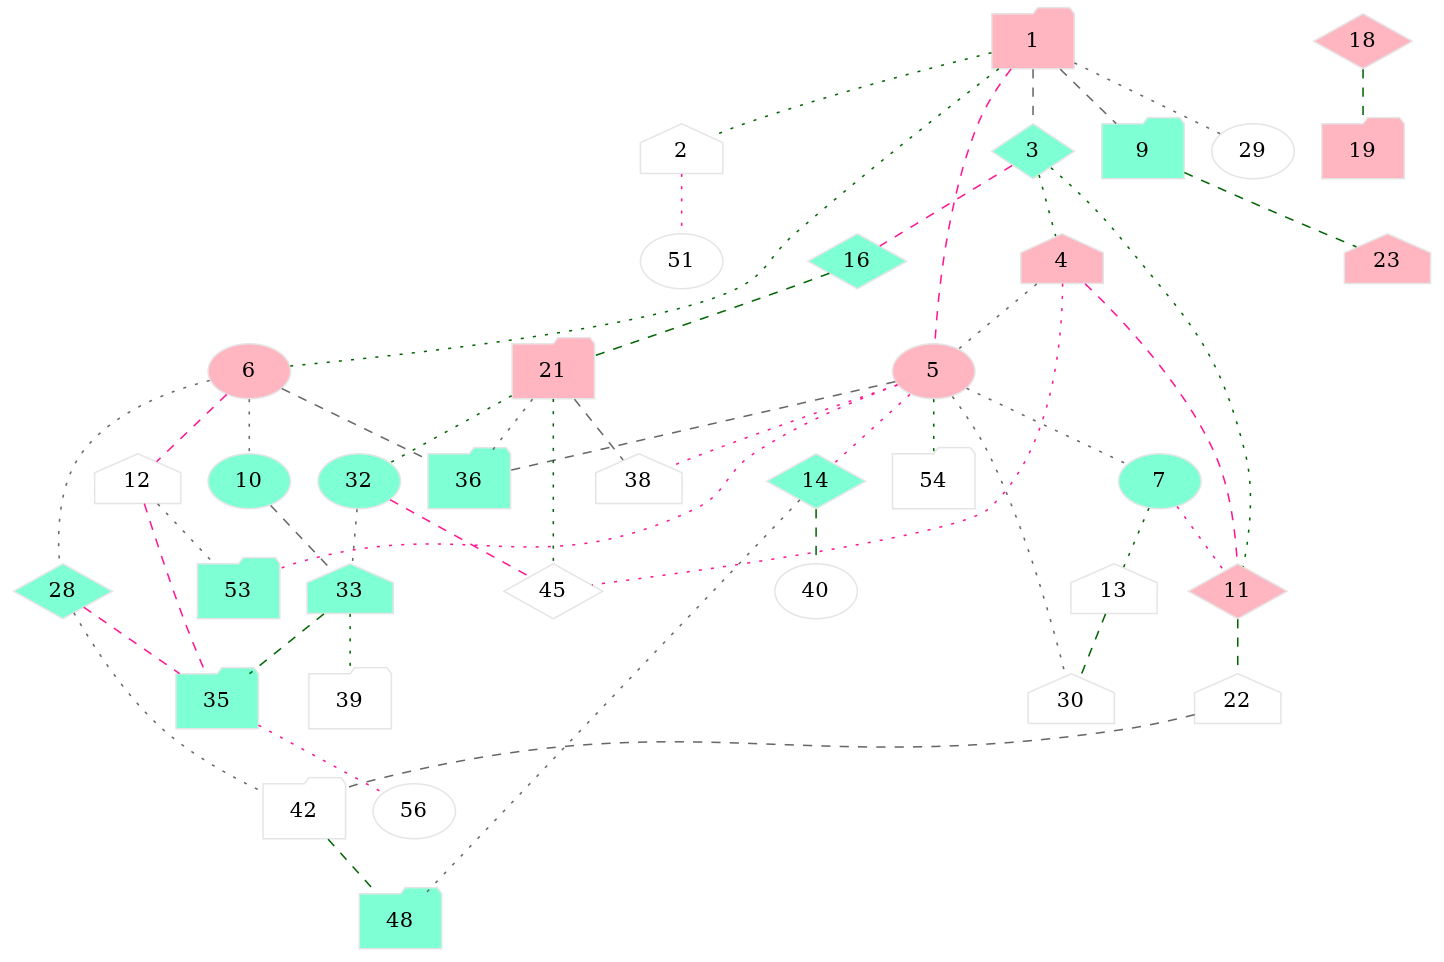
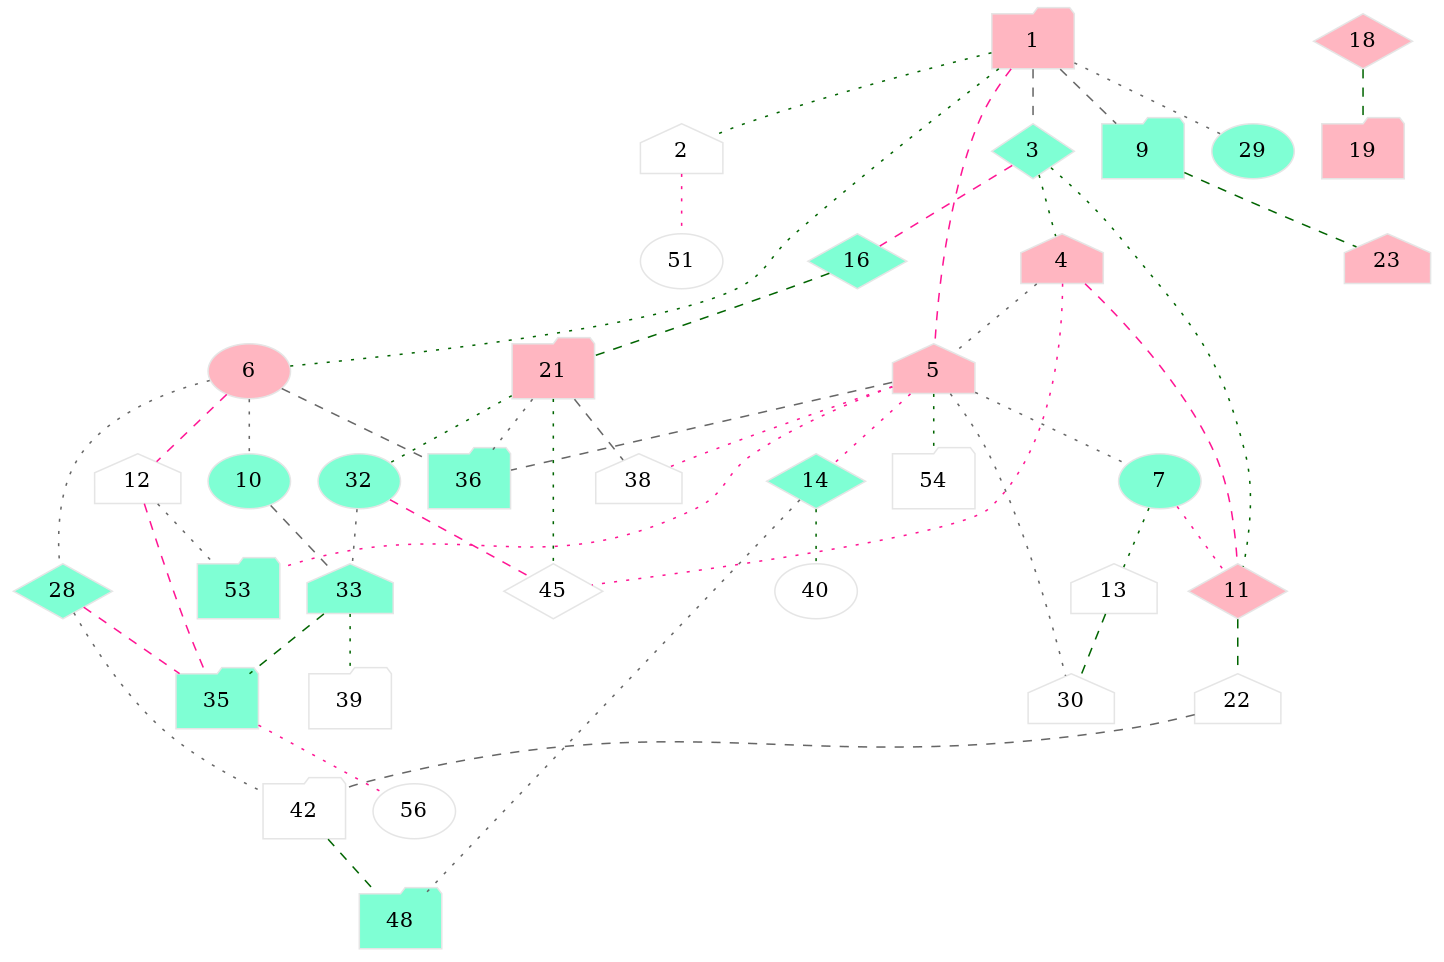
(1253, 151) -> (1253, 151)
(934, 371) -> (934, 371)
(816, 536) -> (816, 536)
